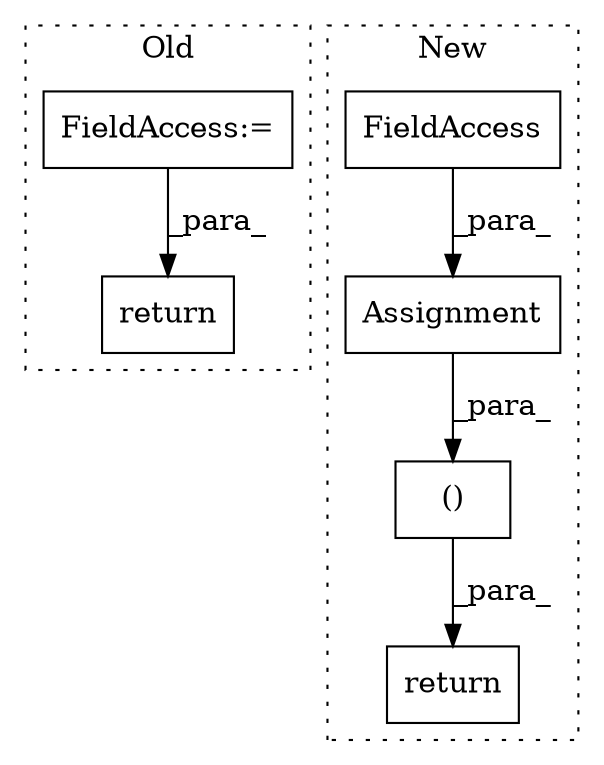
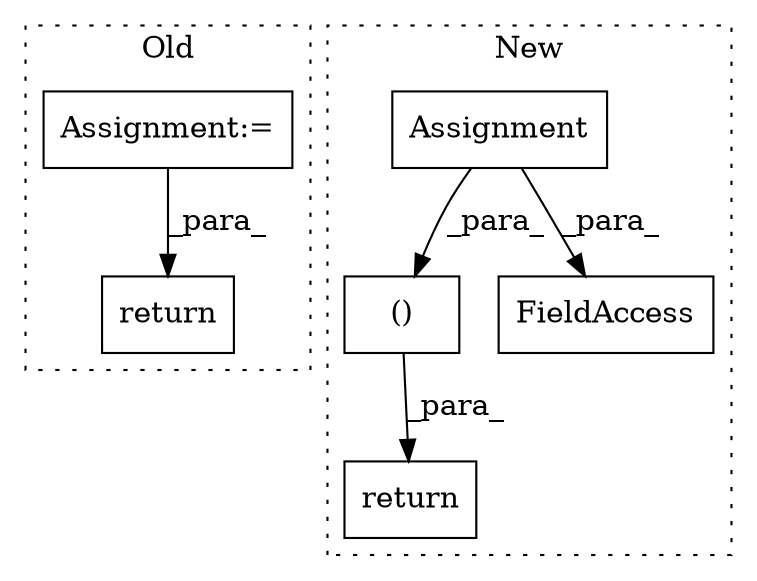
(168, 130) -> (168, 130)
(453, 212) -> (548, 213)
